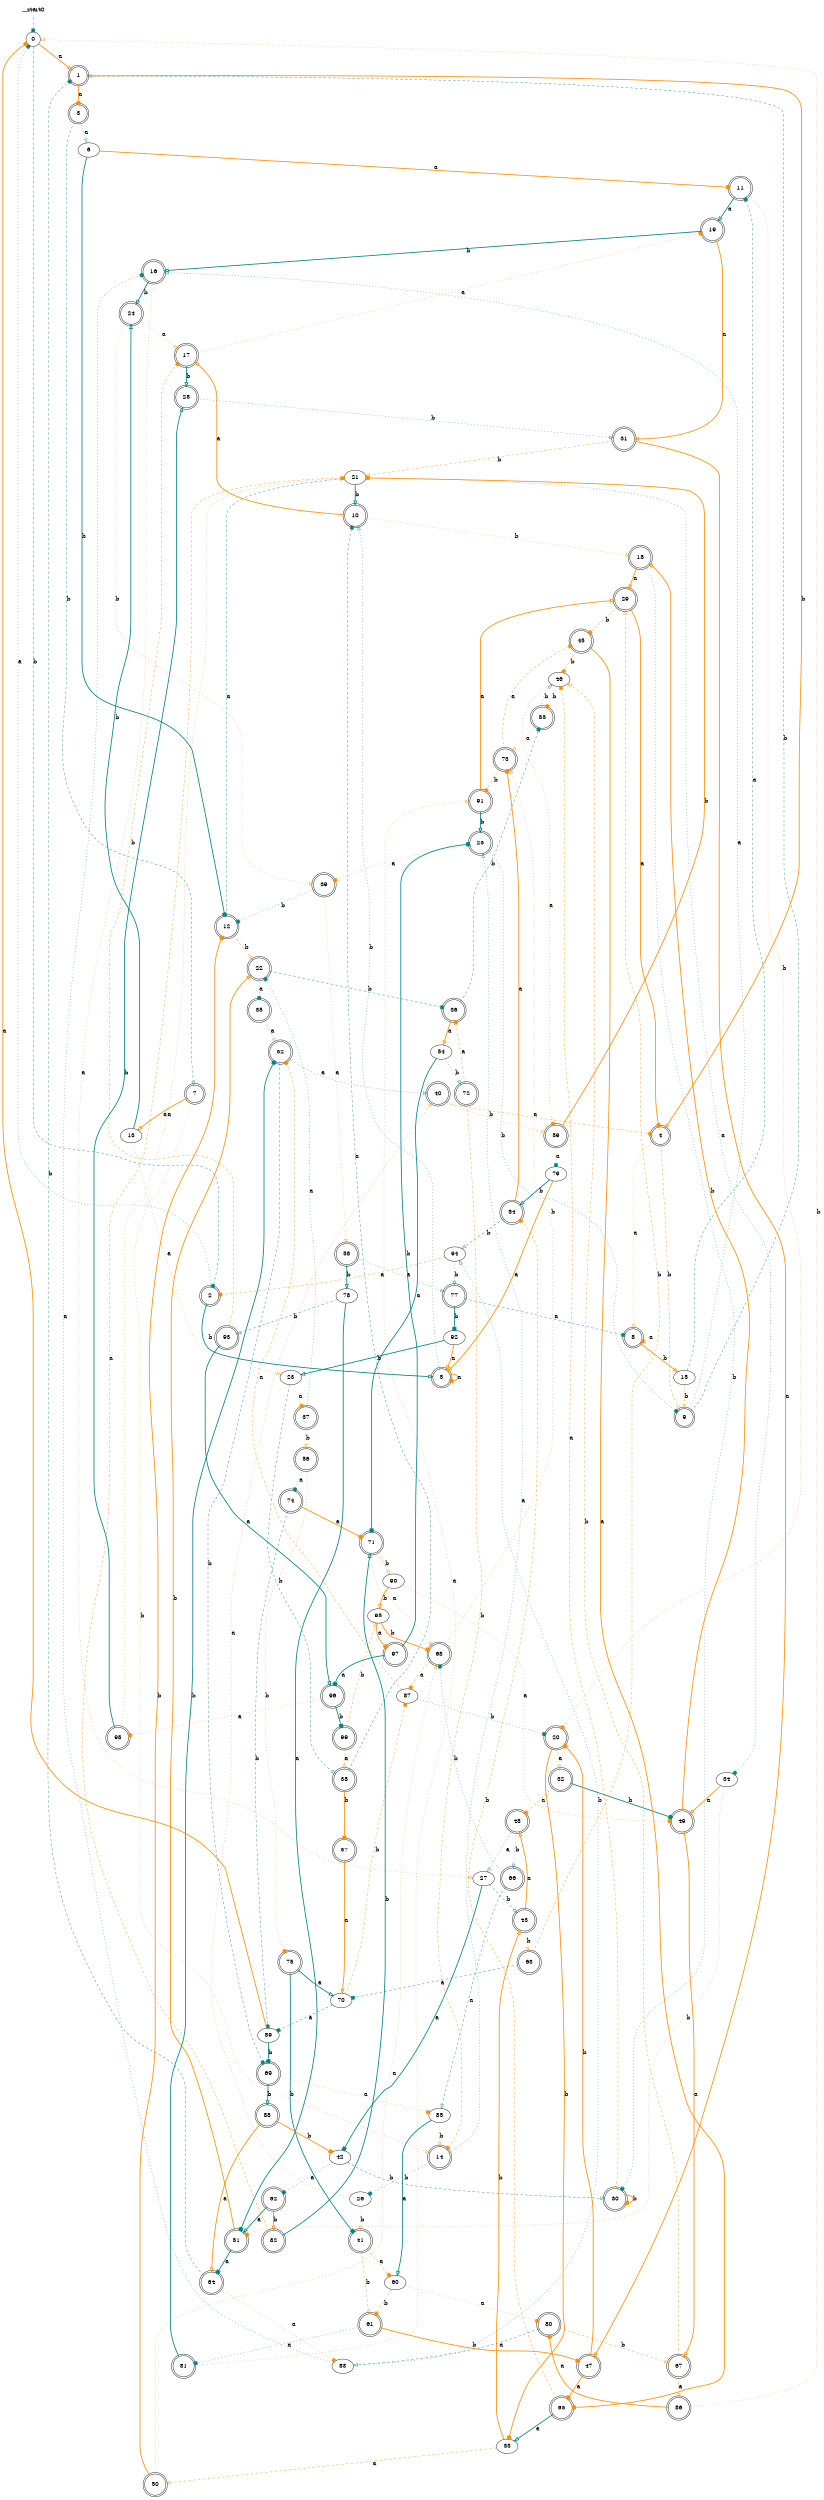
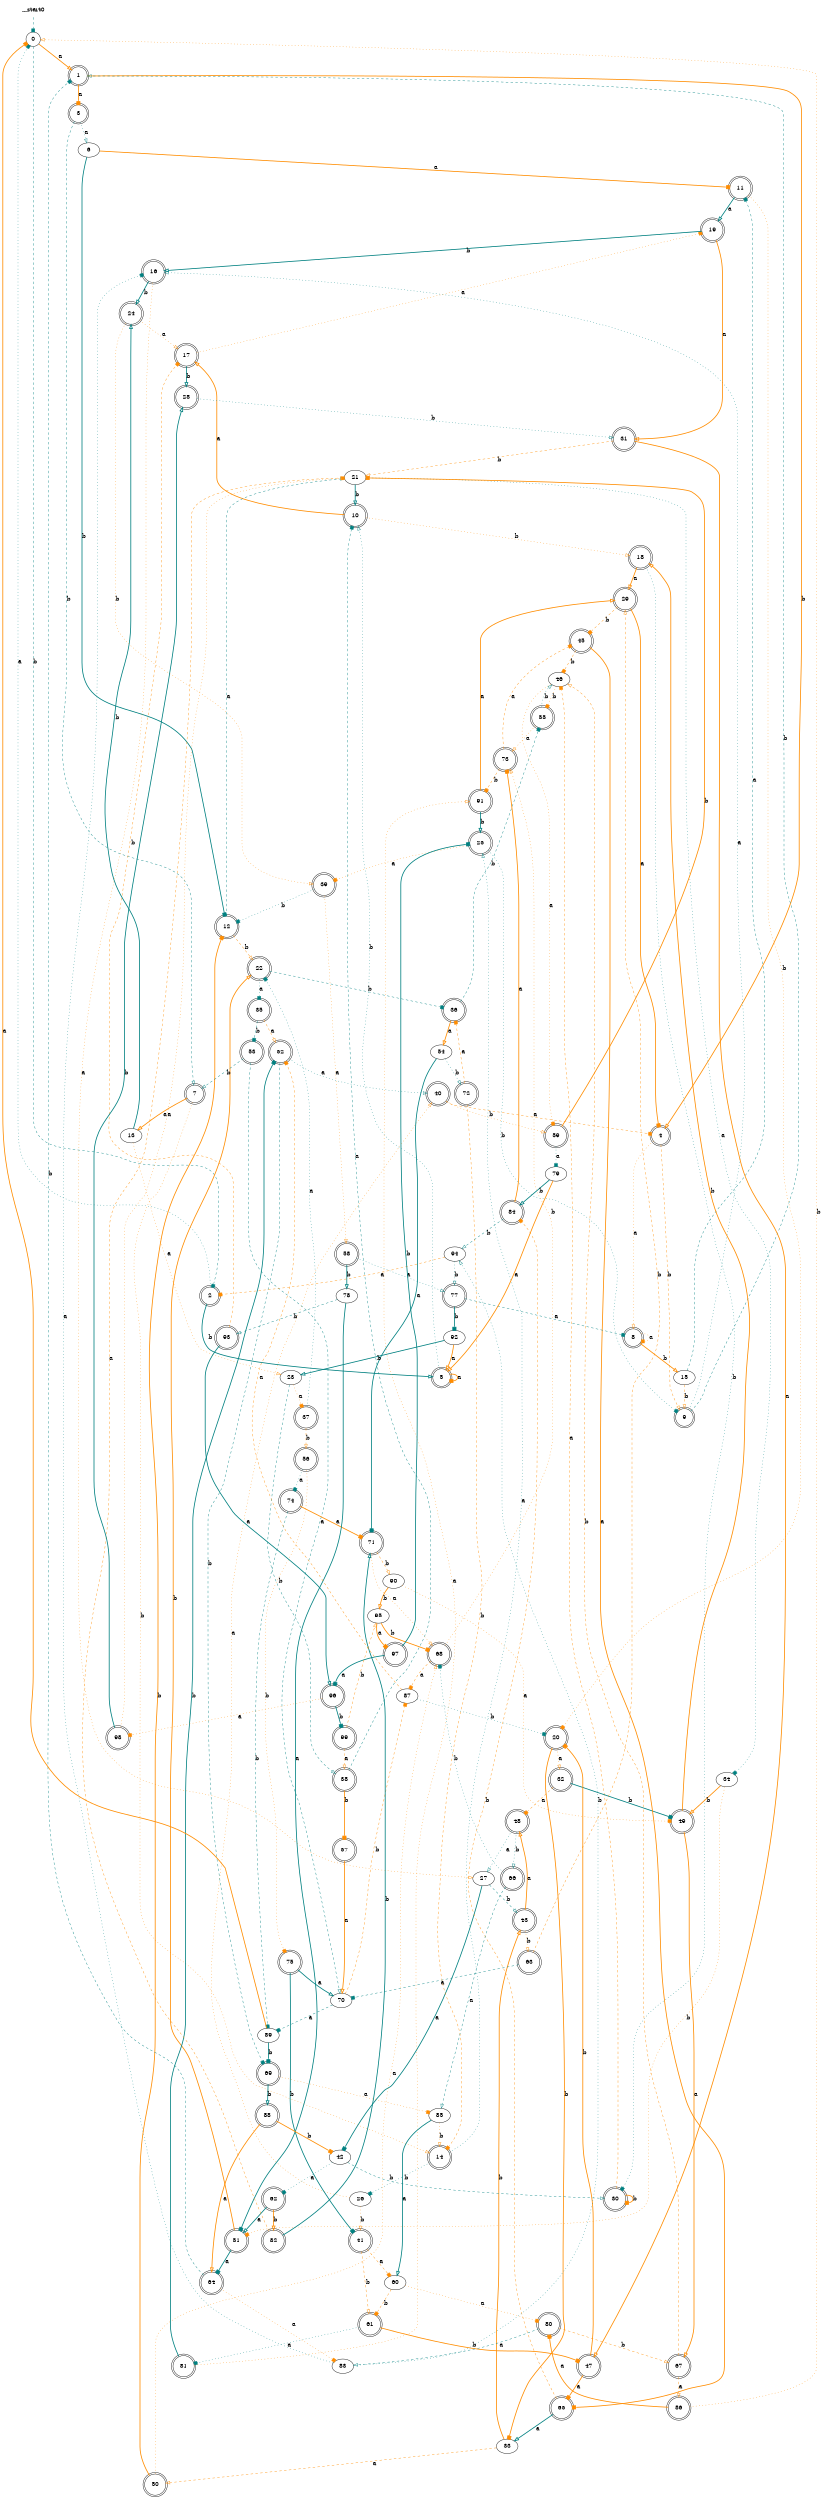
none -> (252, 1052)
(709, 1801) -> (709, 1801)
